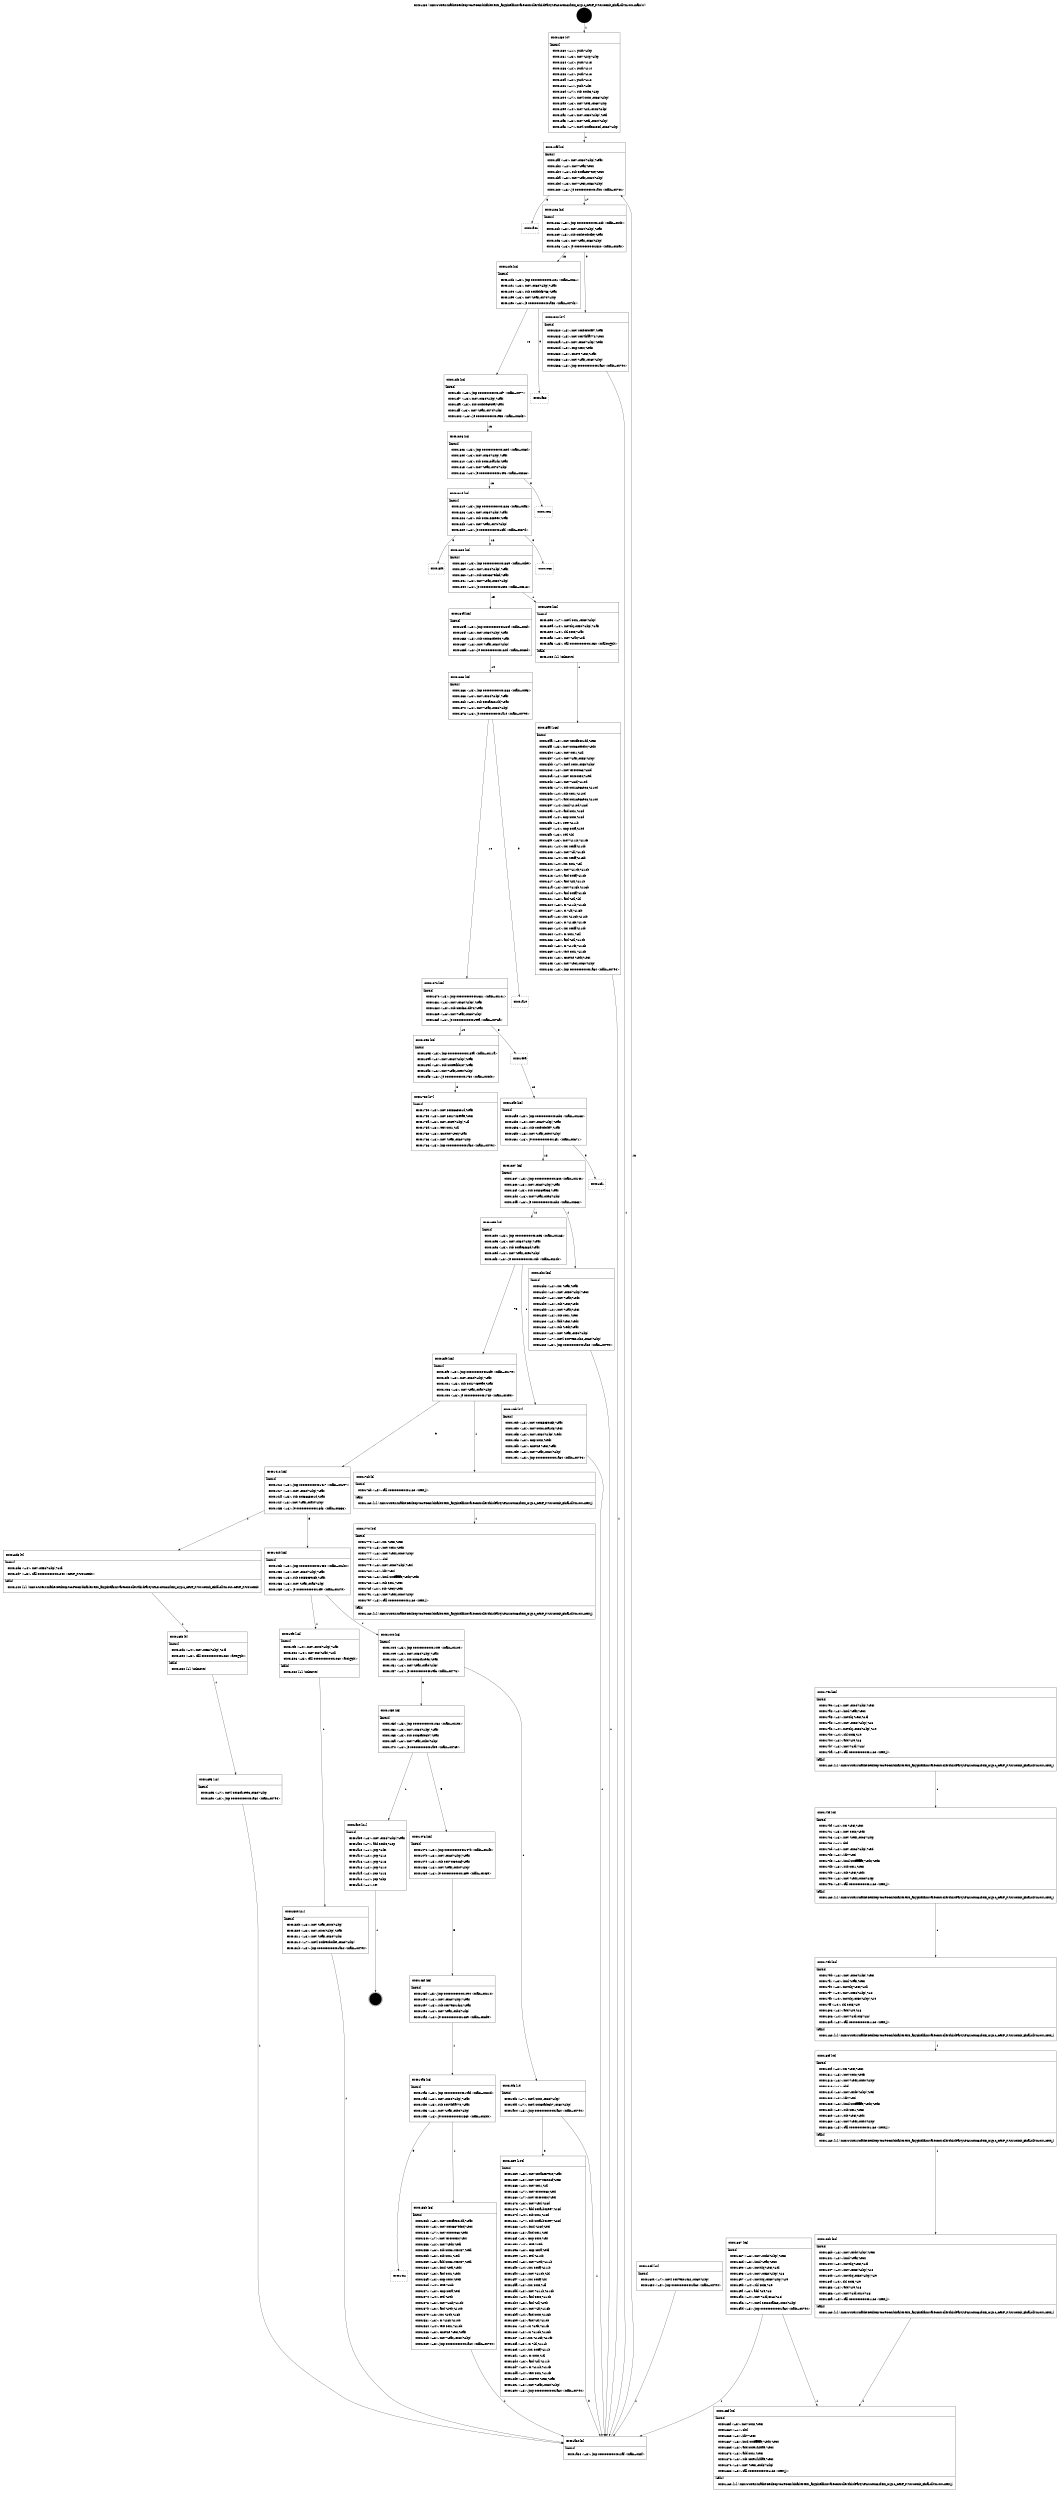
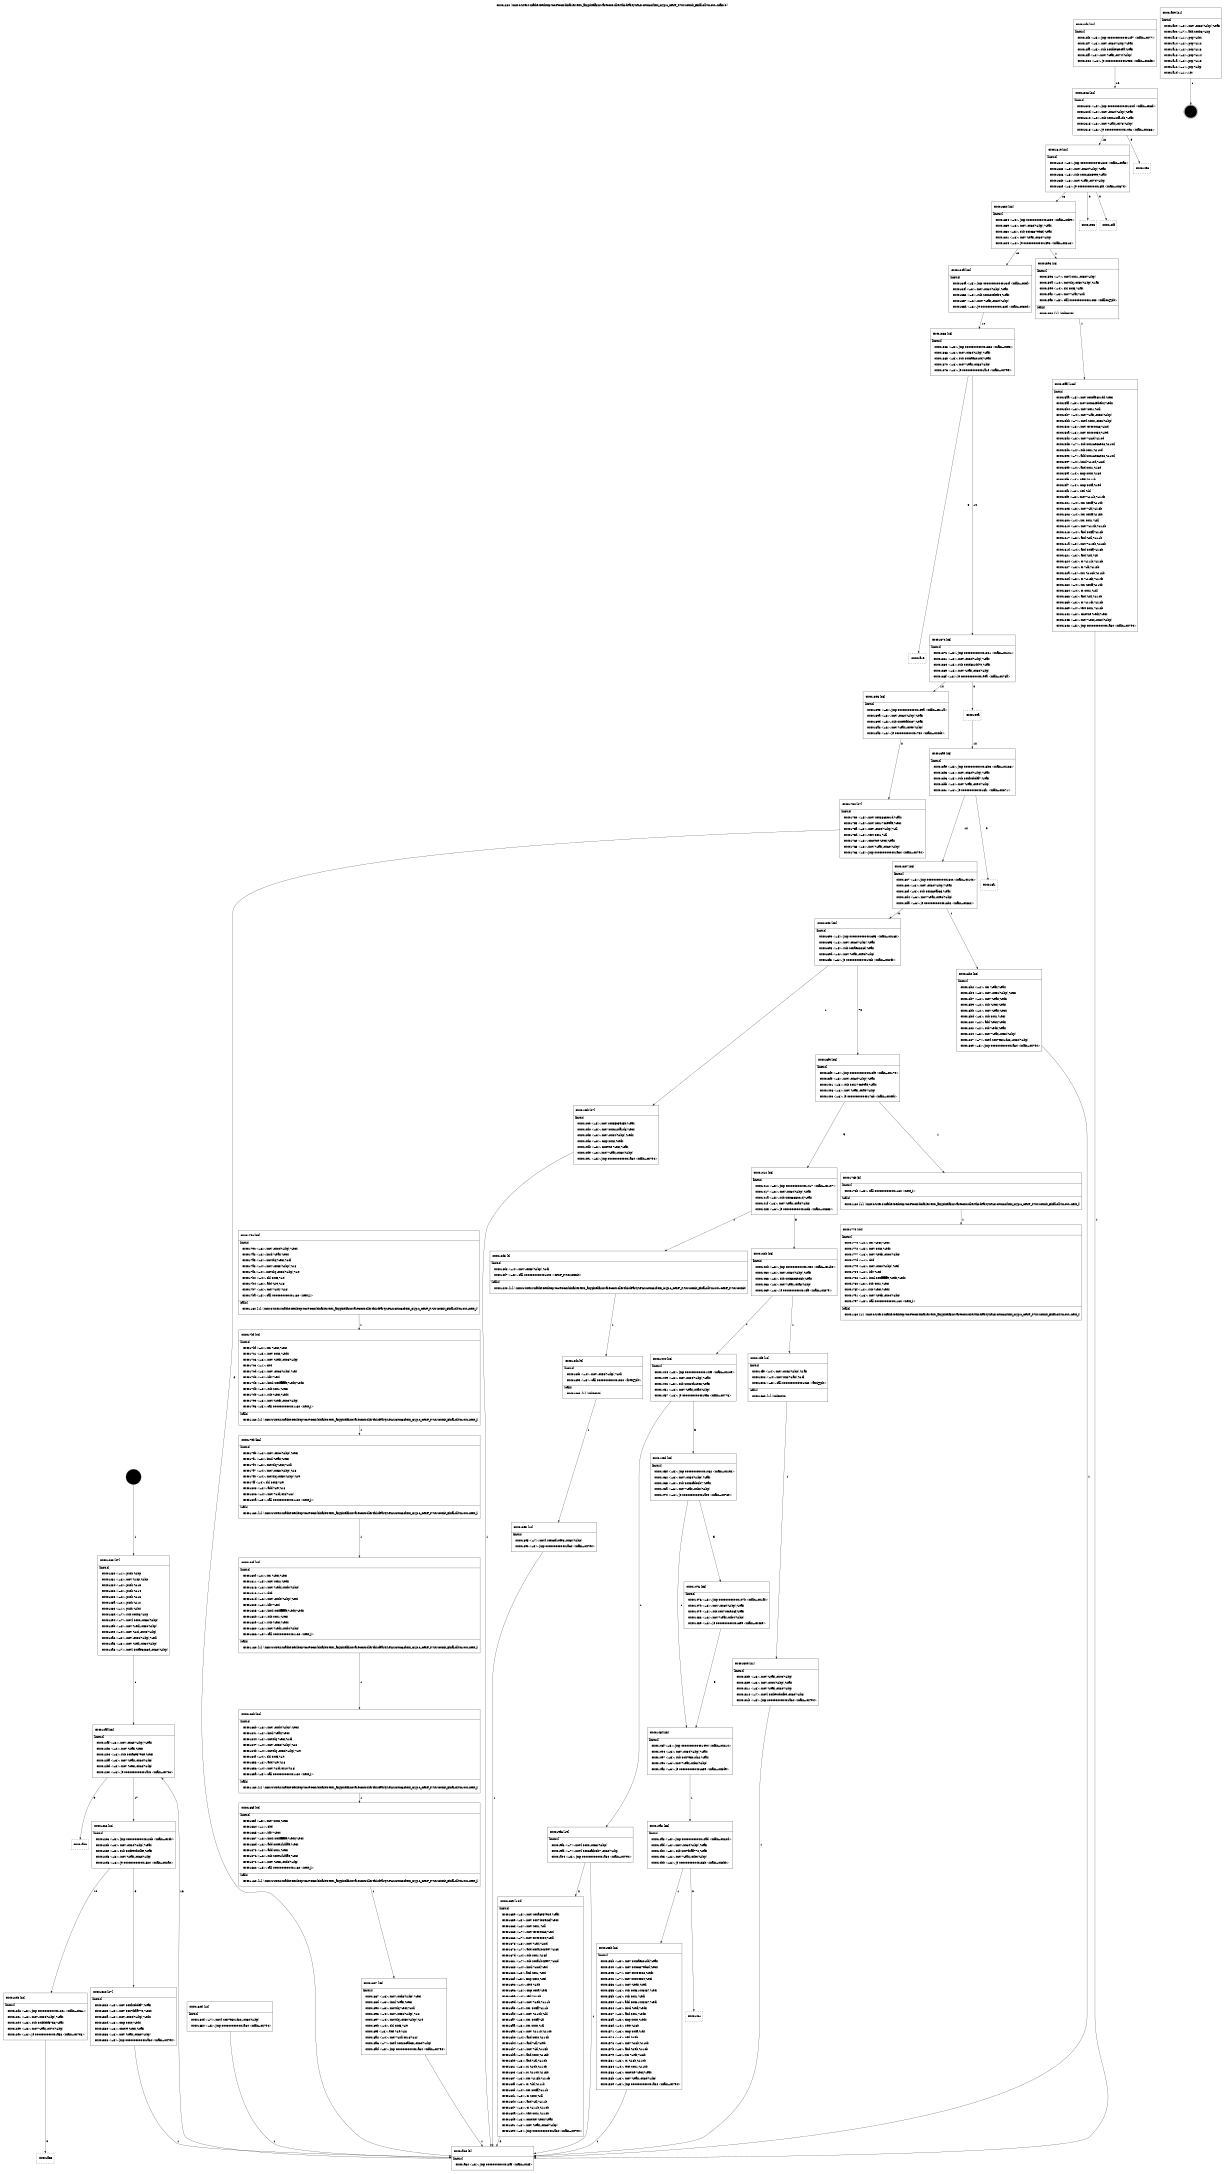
(512, 341) -> none
none -> (233, 1292)
(401, 1786) -> (678, 1613)
(799, 2359) -> (382, 1931)
